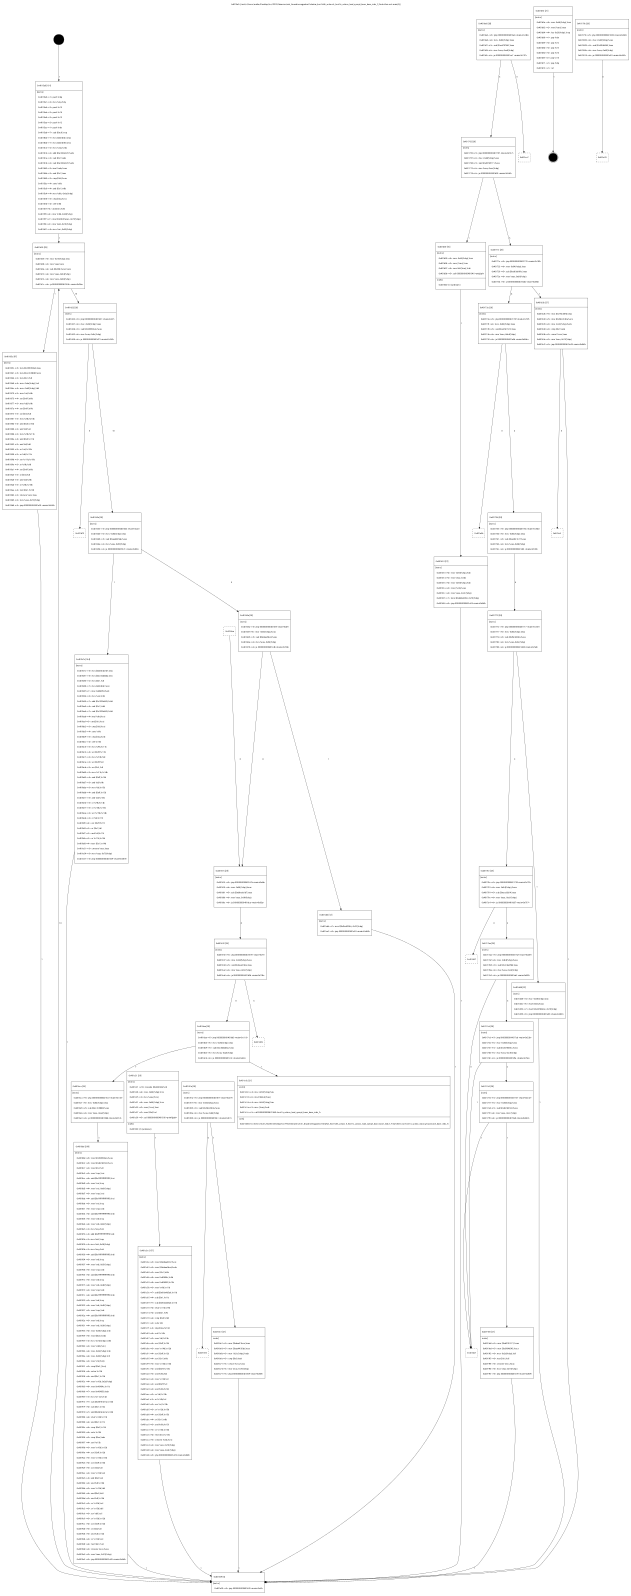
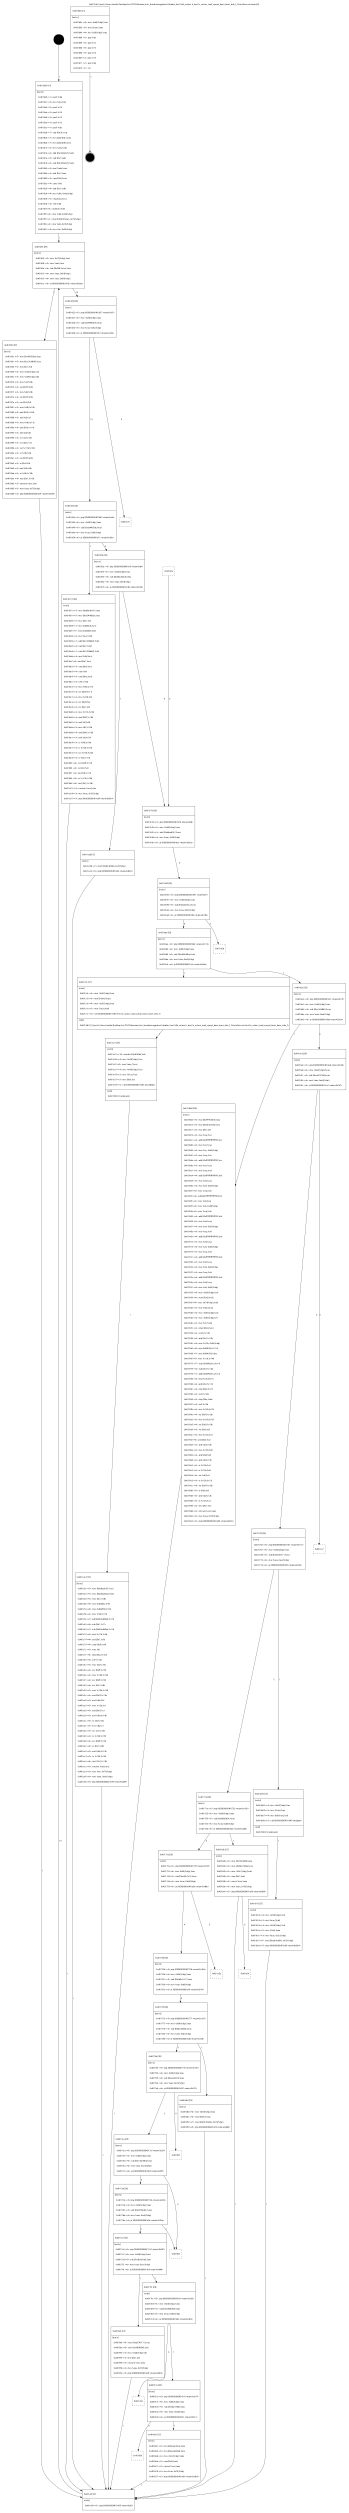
none -> (160, 1033)
none -> (319, 1036)
(464, 1233) -> (154, 2278)
none -> (171, 2351)
